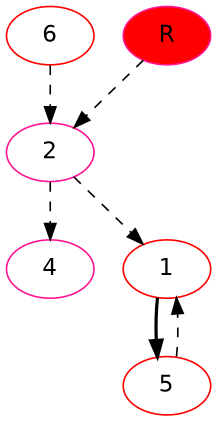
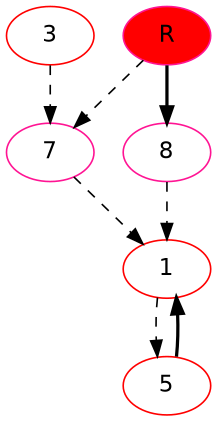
(50, 36) -> (50, 36)
(50, 152) -> (50, 152)
none -> (167, 152)
(50, 269) -> none
(156, 319) -> (156, 319)
(178, 335) -> (178, 335)
